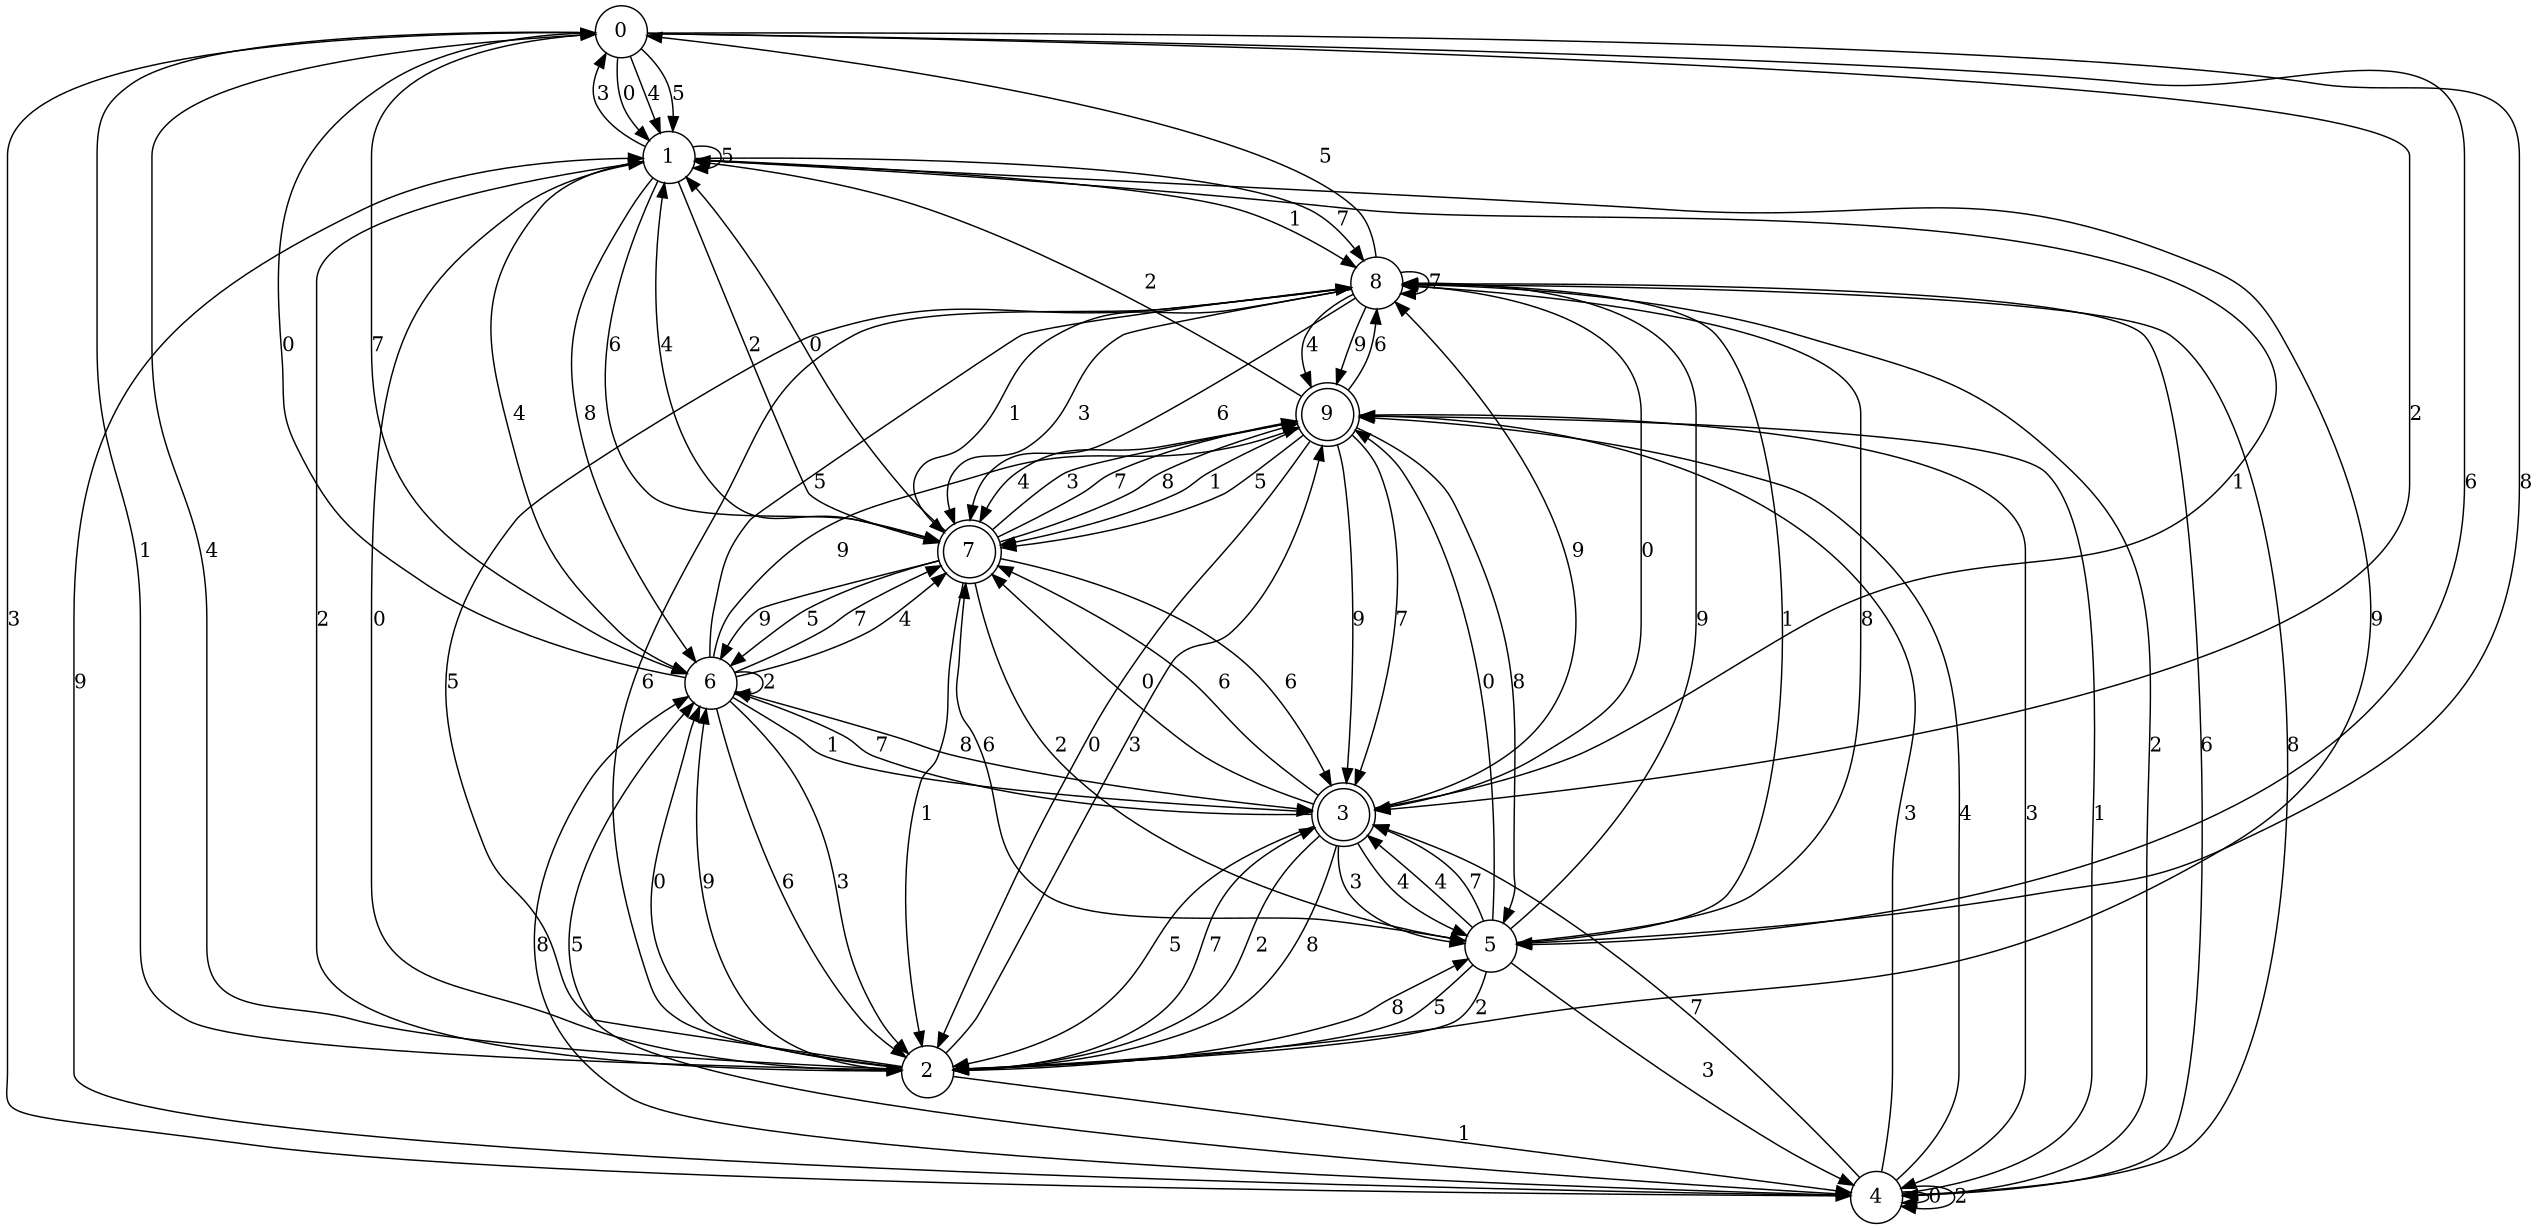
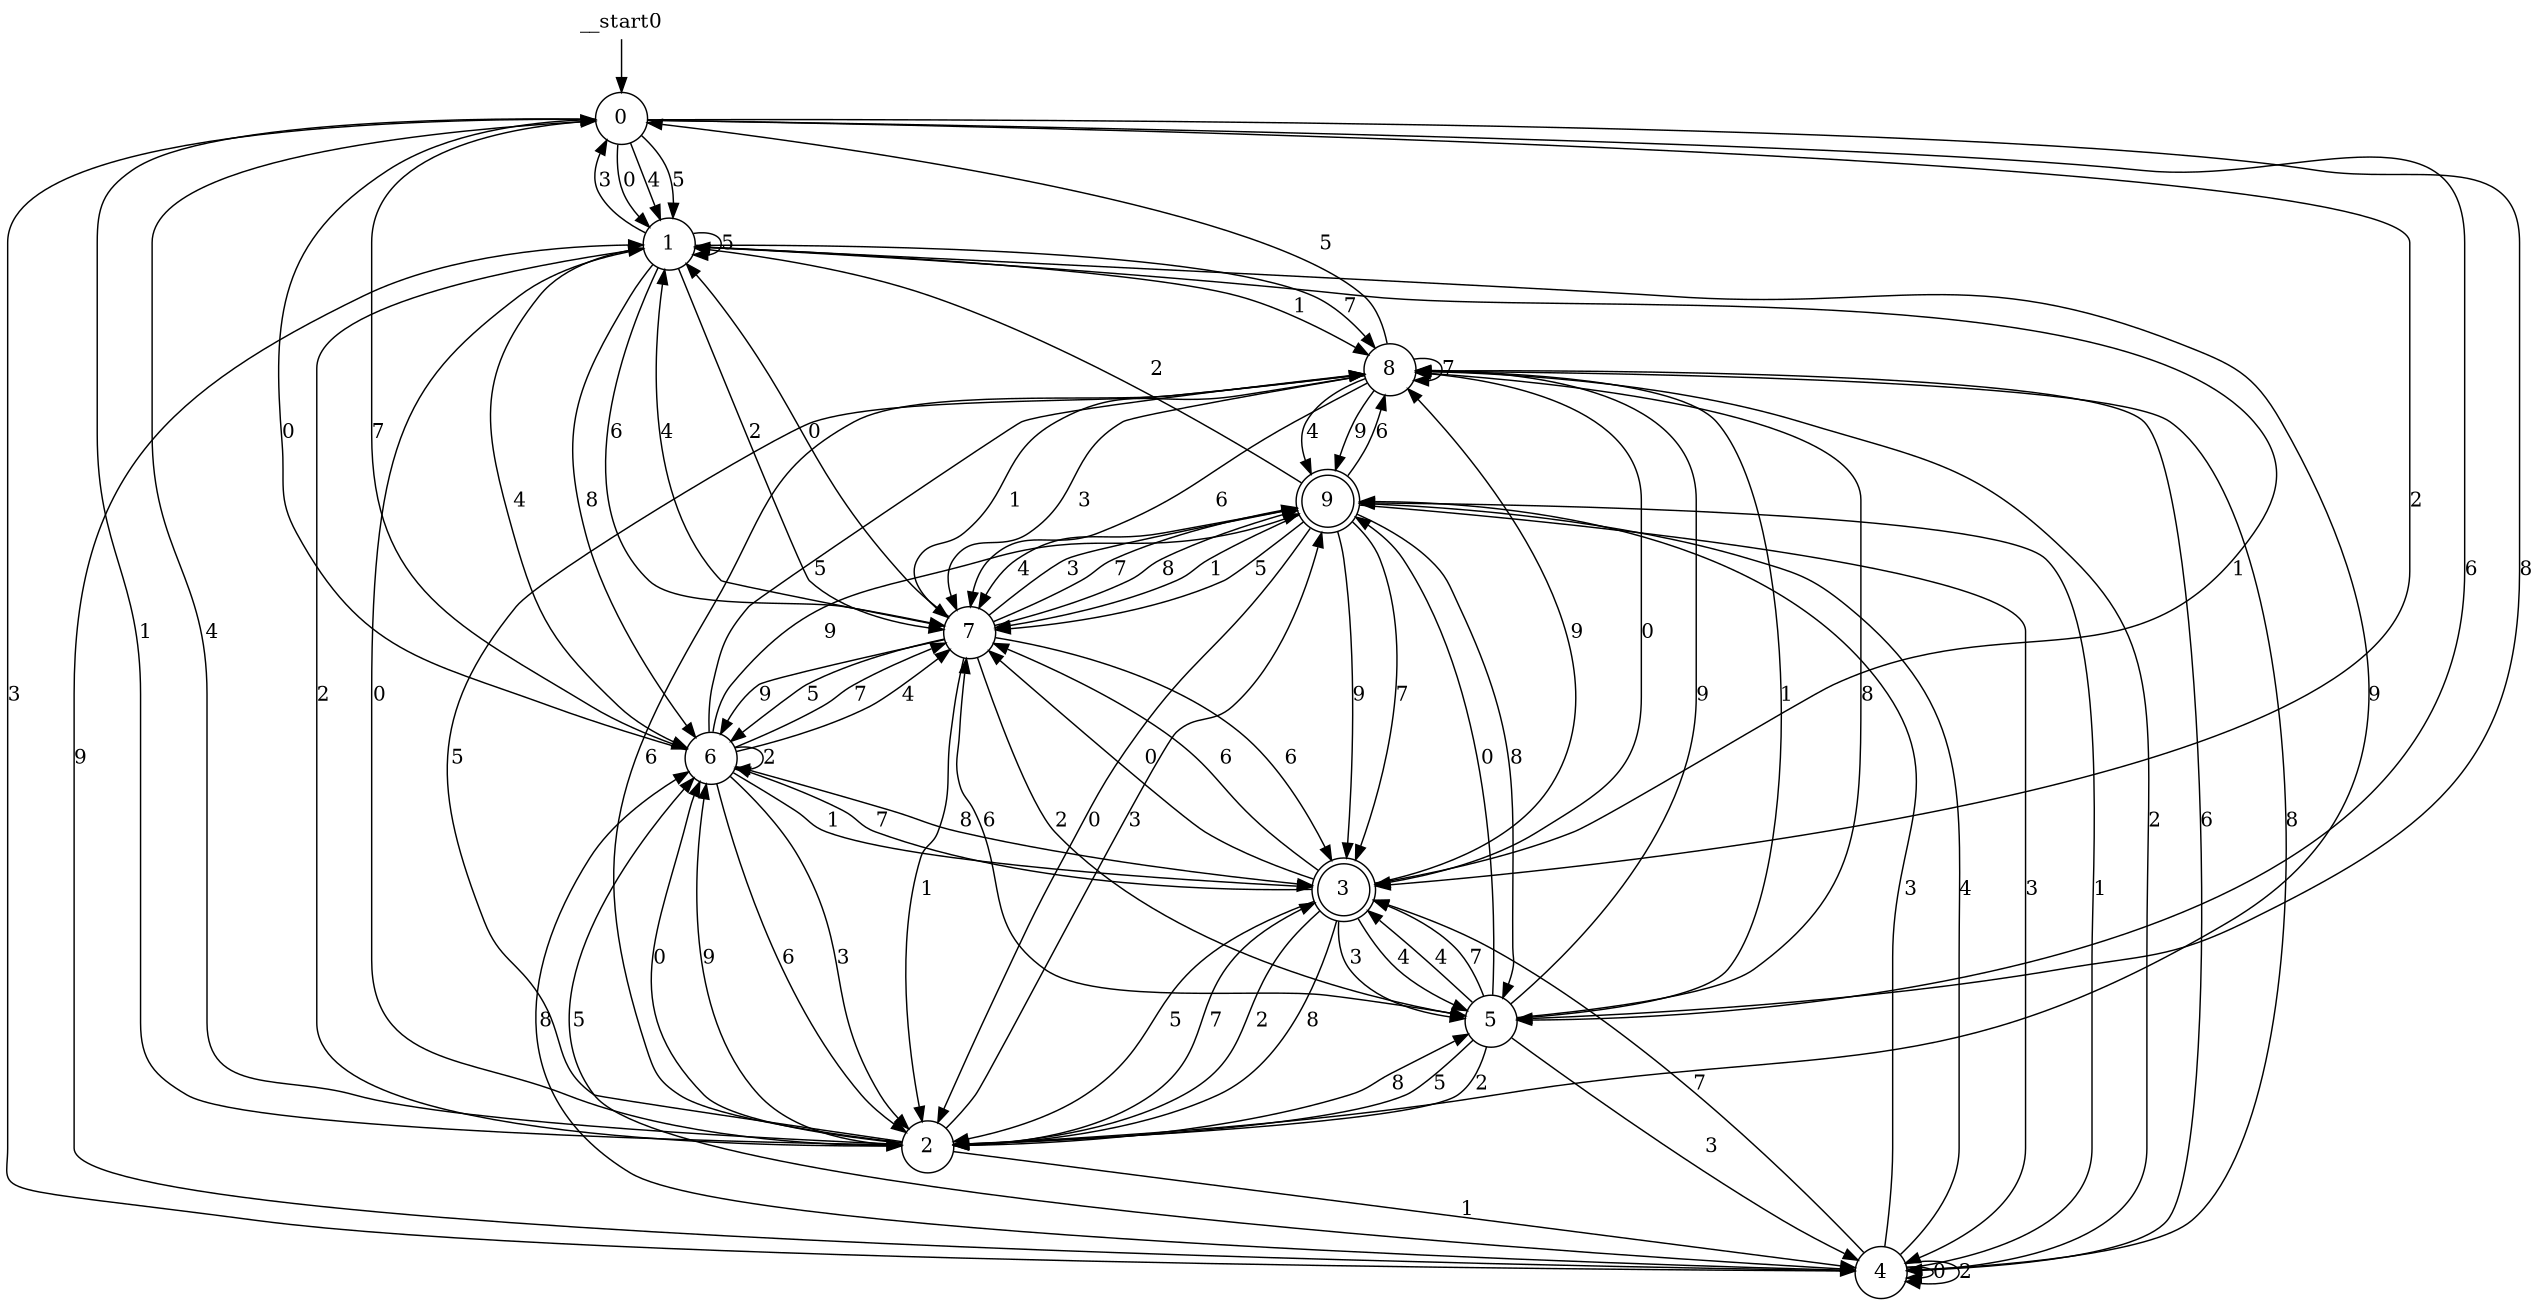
none -> (622, 22)
(970, 552) -> (970, 633)
